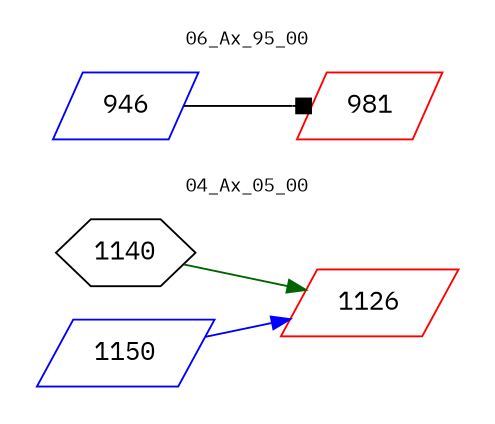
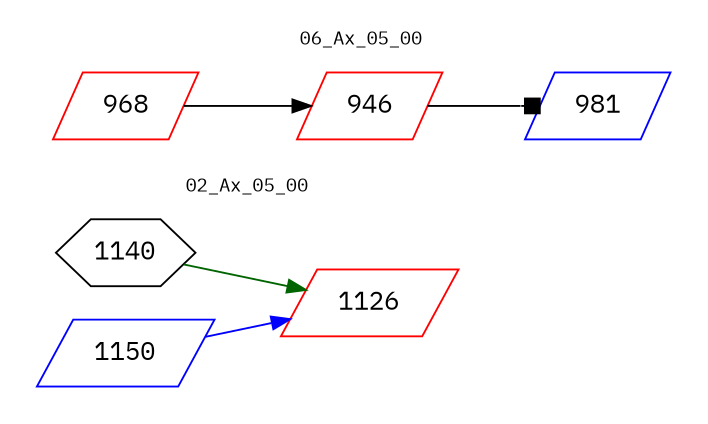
(248, 40) -> (362, 40)
none -> (126, 106)
(126, 106) -> (370, 106)
(370, 106) -> (598, 106)
(248, 187) -> (248, 187)
